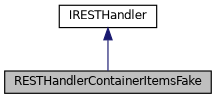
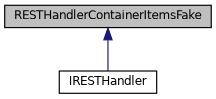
(108, 55) -> (108, 55)
